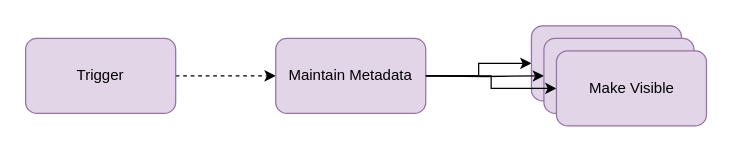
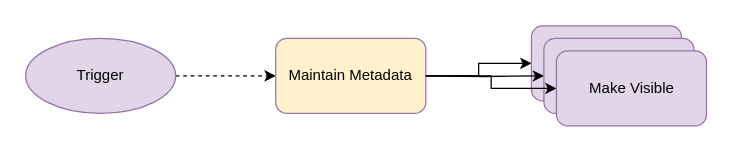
(101, 76) -> (101, 76)
(351, 76) -> (351, 76)
